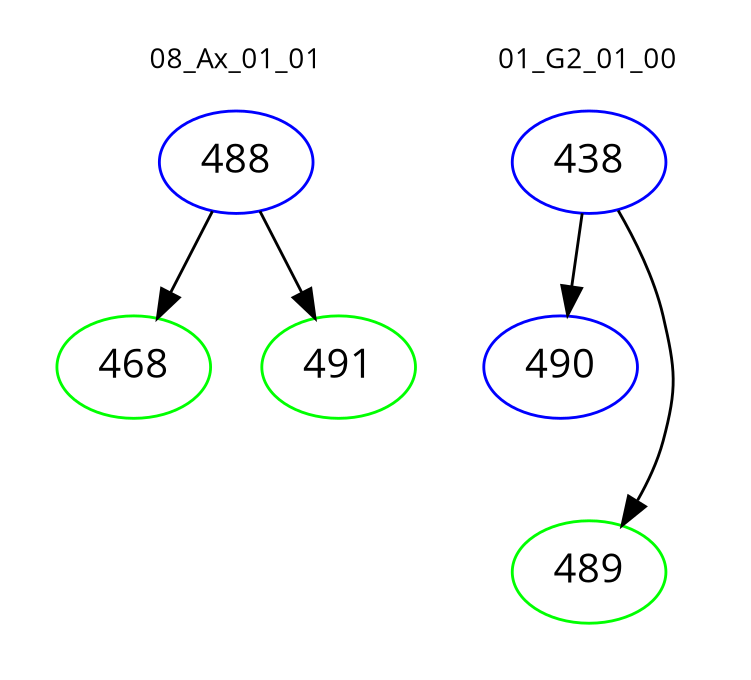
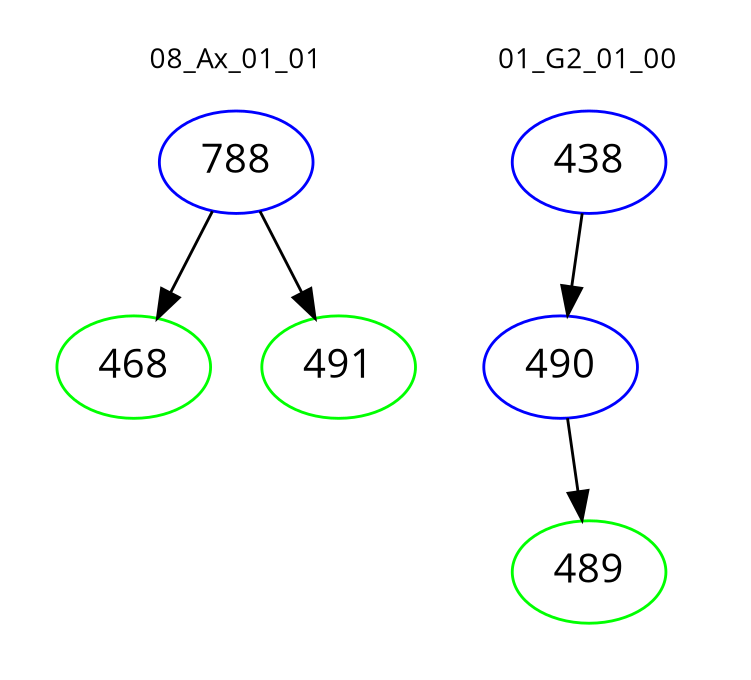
(236, 162) -> (236, 162)
(671, 354) -> (573, 455)
